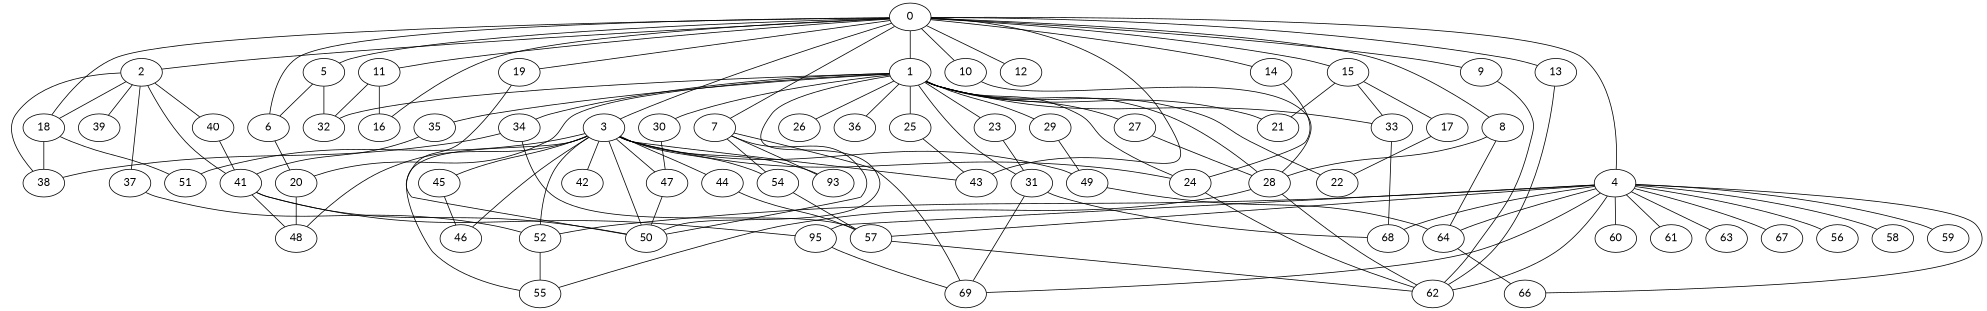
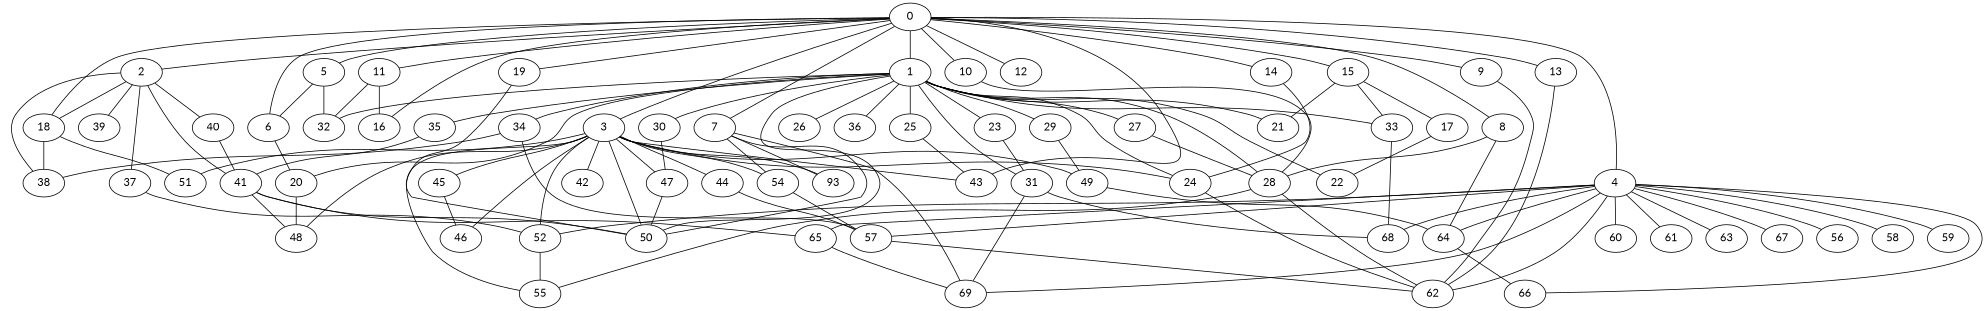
(816, 239) -> (816, 239)
